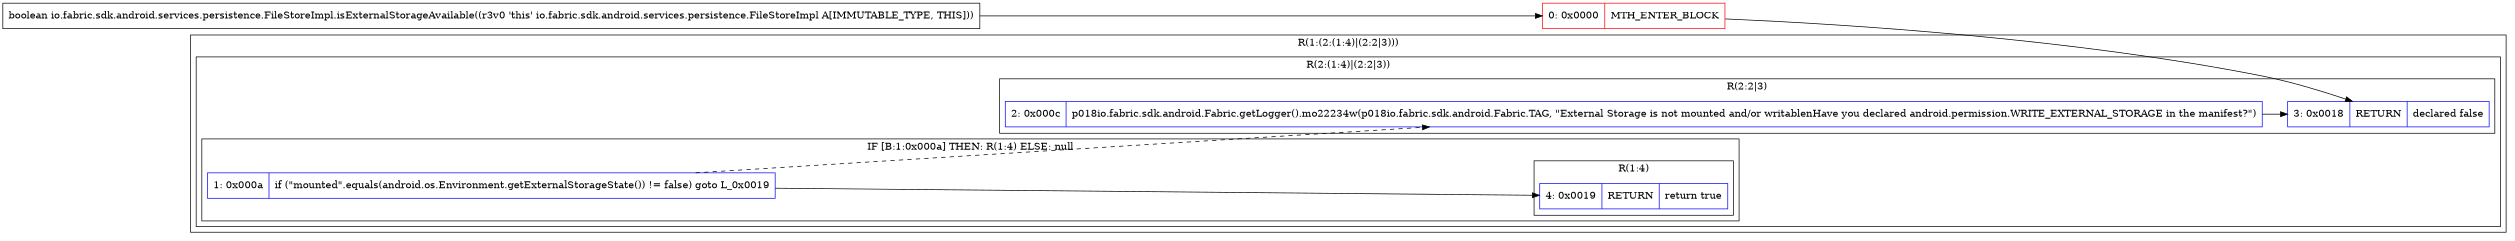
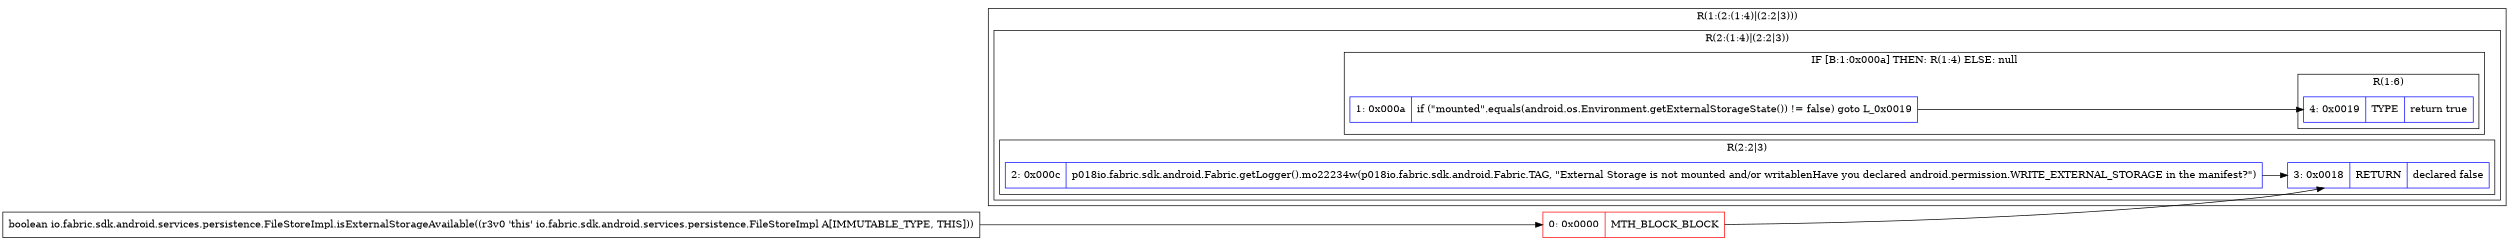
(1665, 16) -> (1665, 224)
(1059, 150) -> none
(1634, 169) -> (2388, 82)
(1631, 196) -> (2385, 109)
